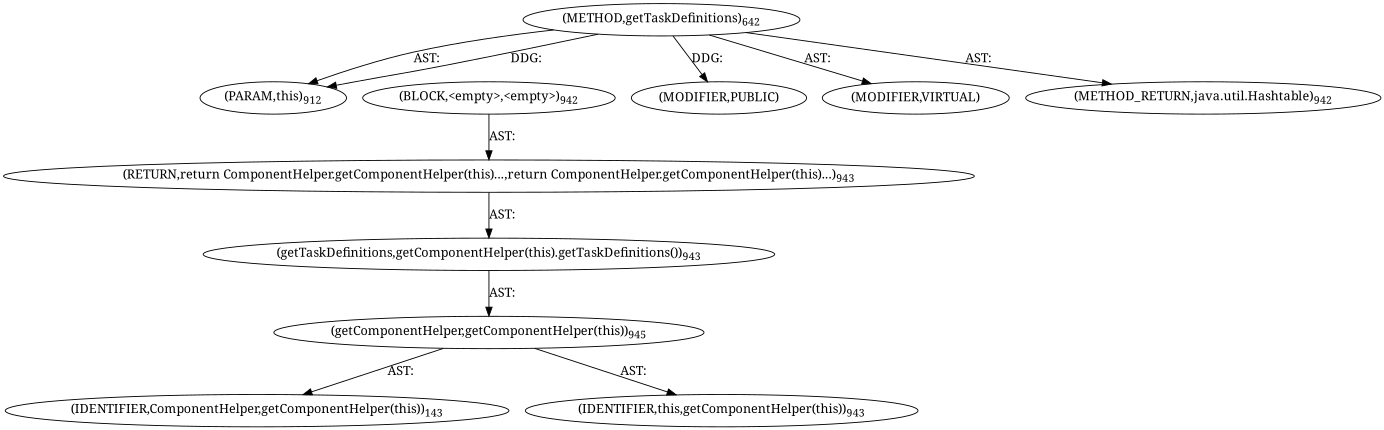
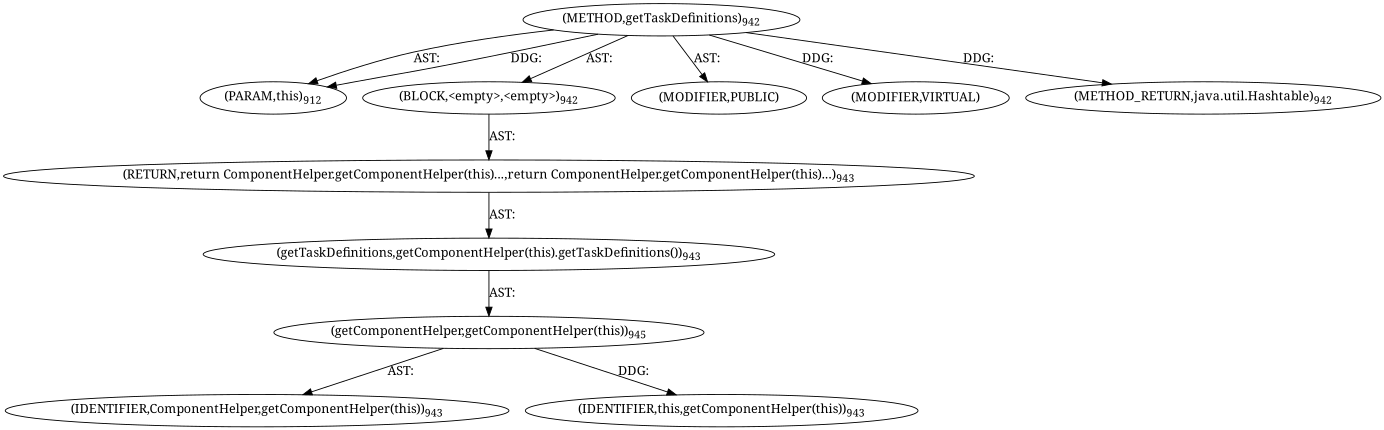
(751, 18) -> (751, 18)
none -> (579, 57)
(709, 59) -> (709, 59)
(820, 59) -> (820, 59)
(980, 59) -> (980, 59)
(635, 372) -> (635, 372)
(434, 409) -> (434, 409)
